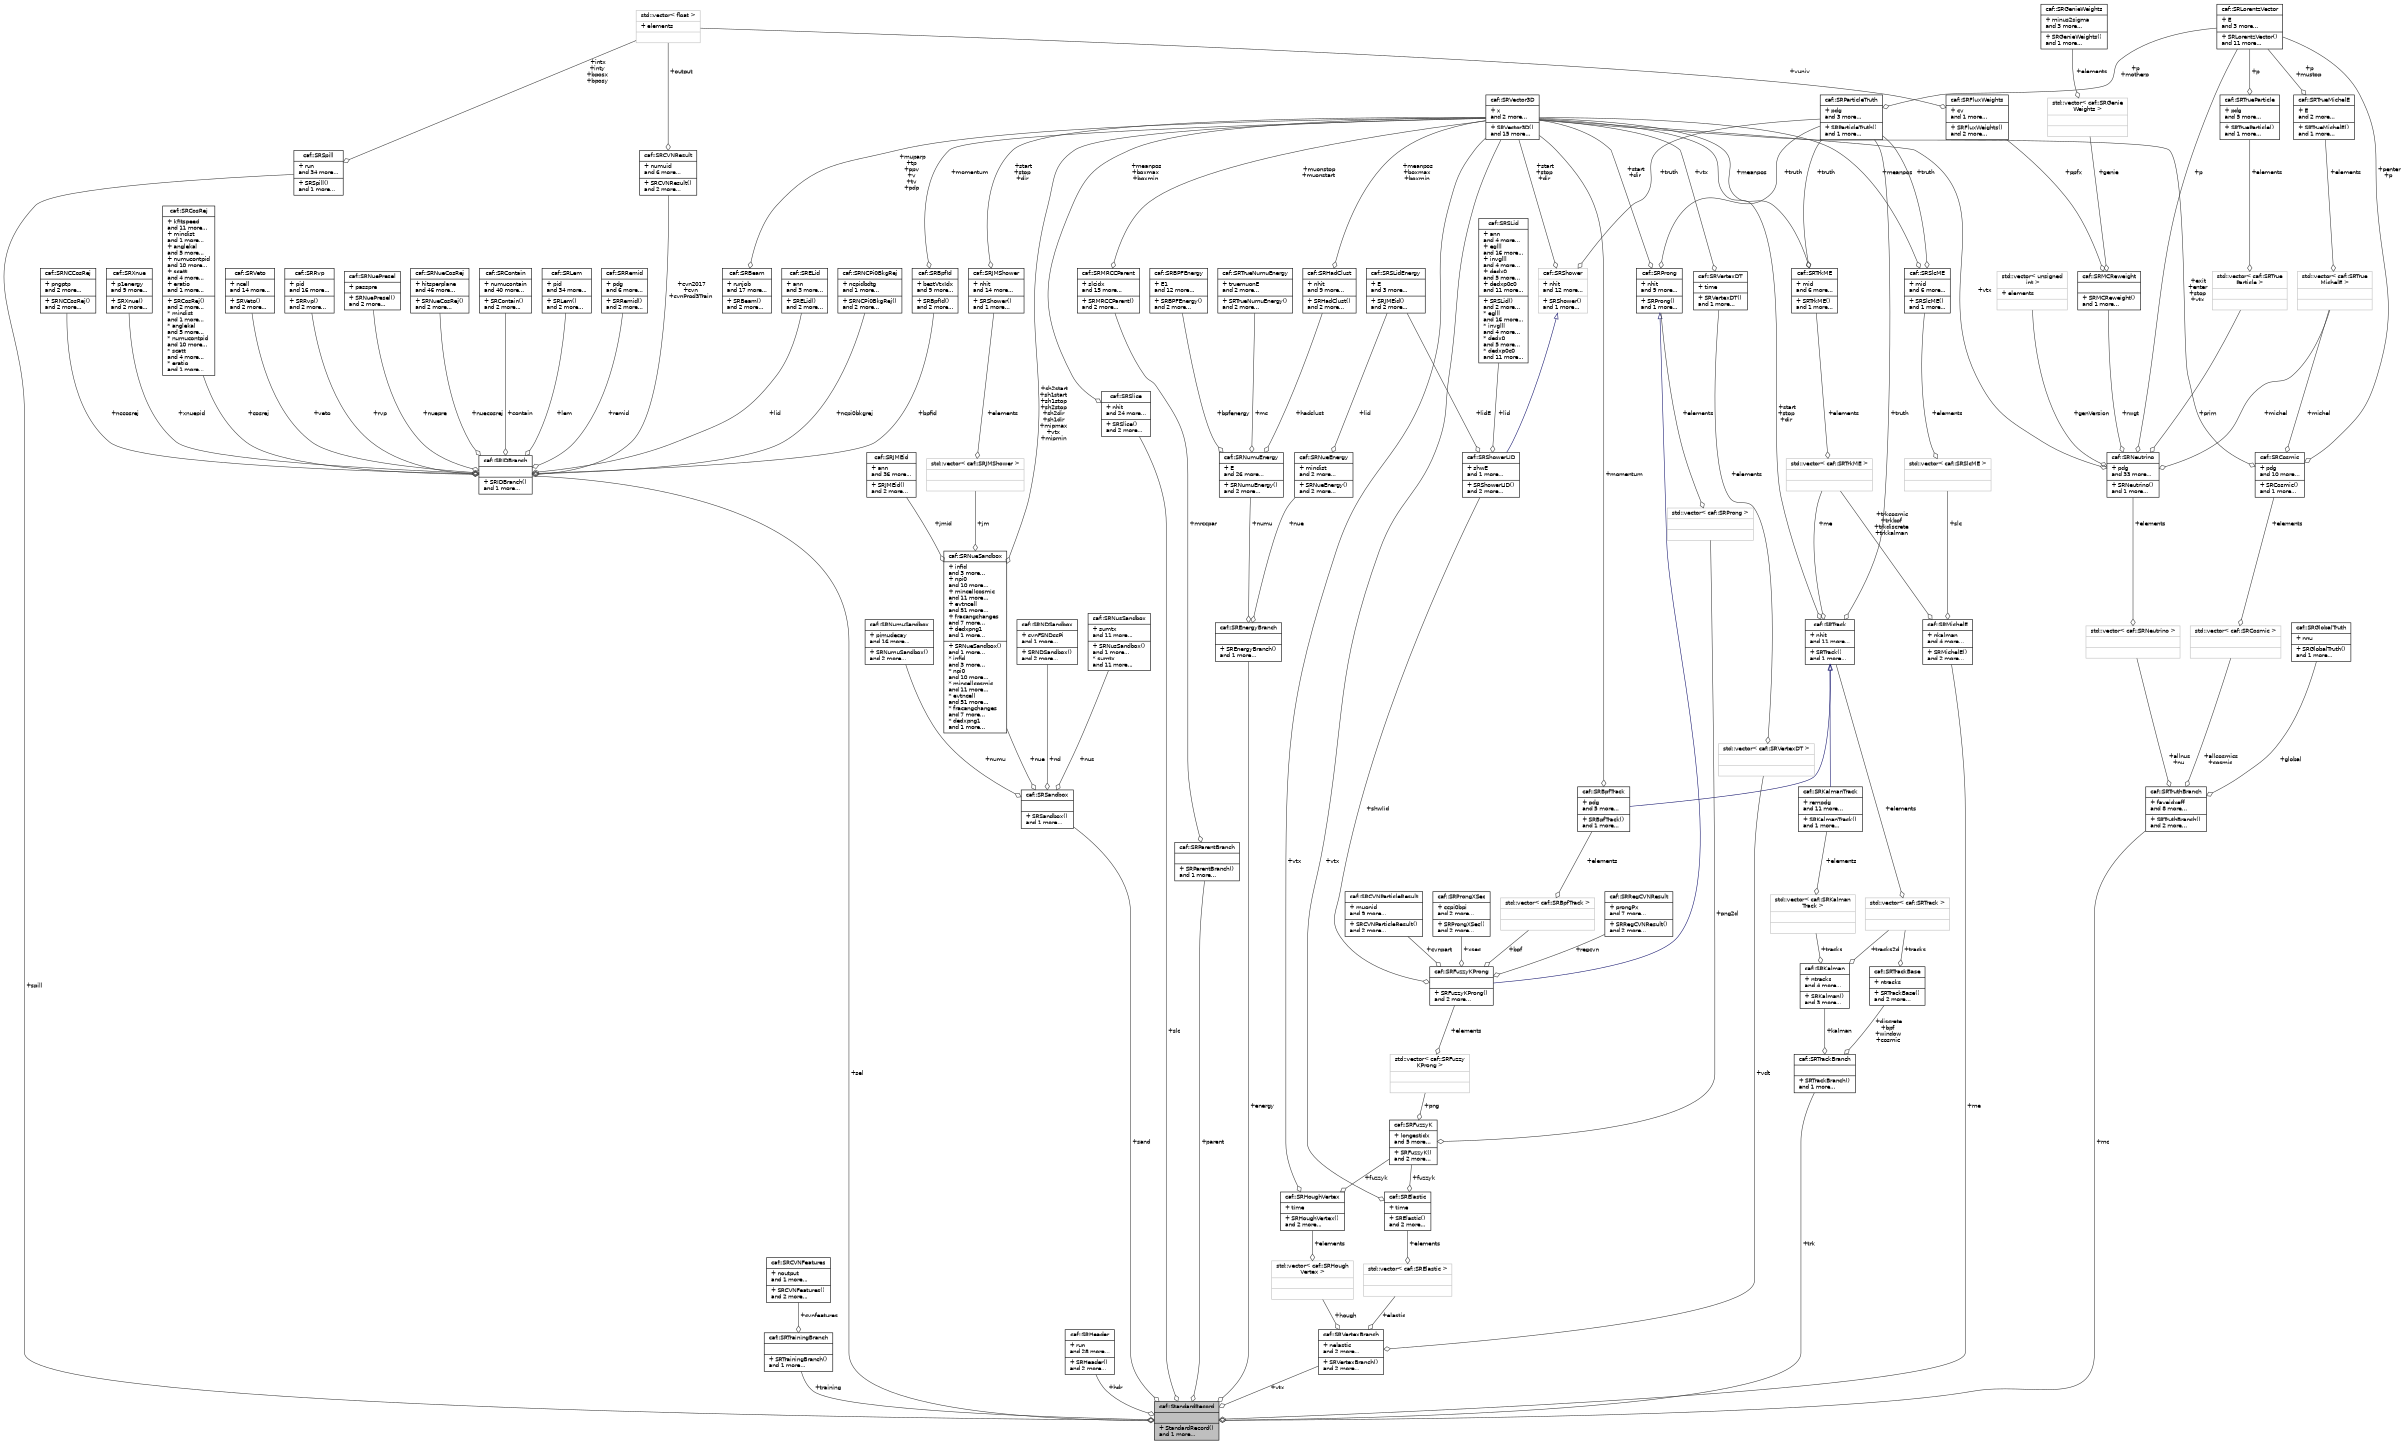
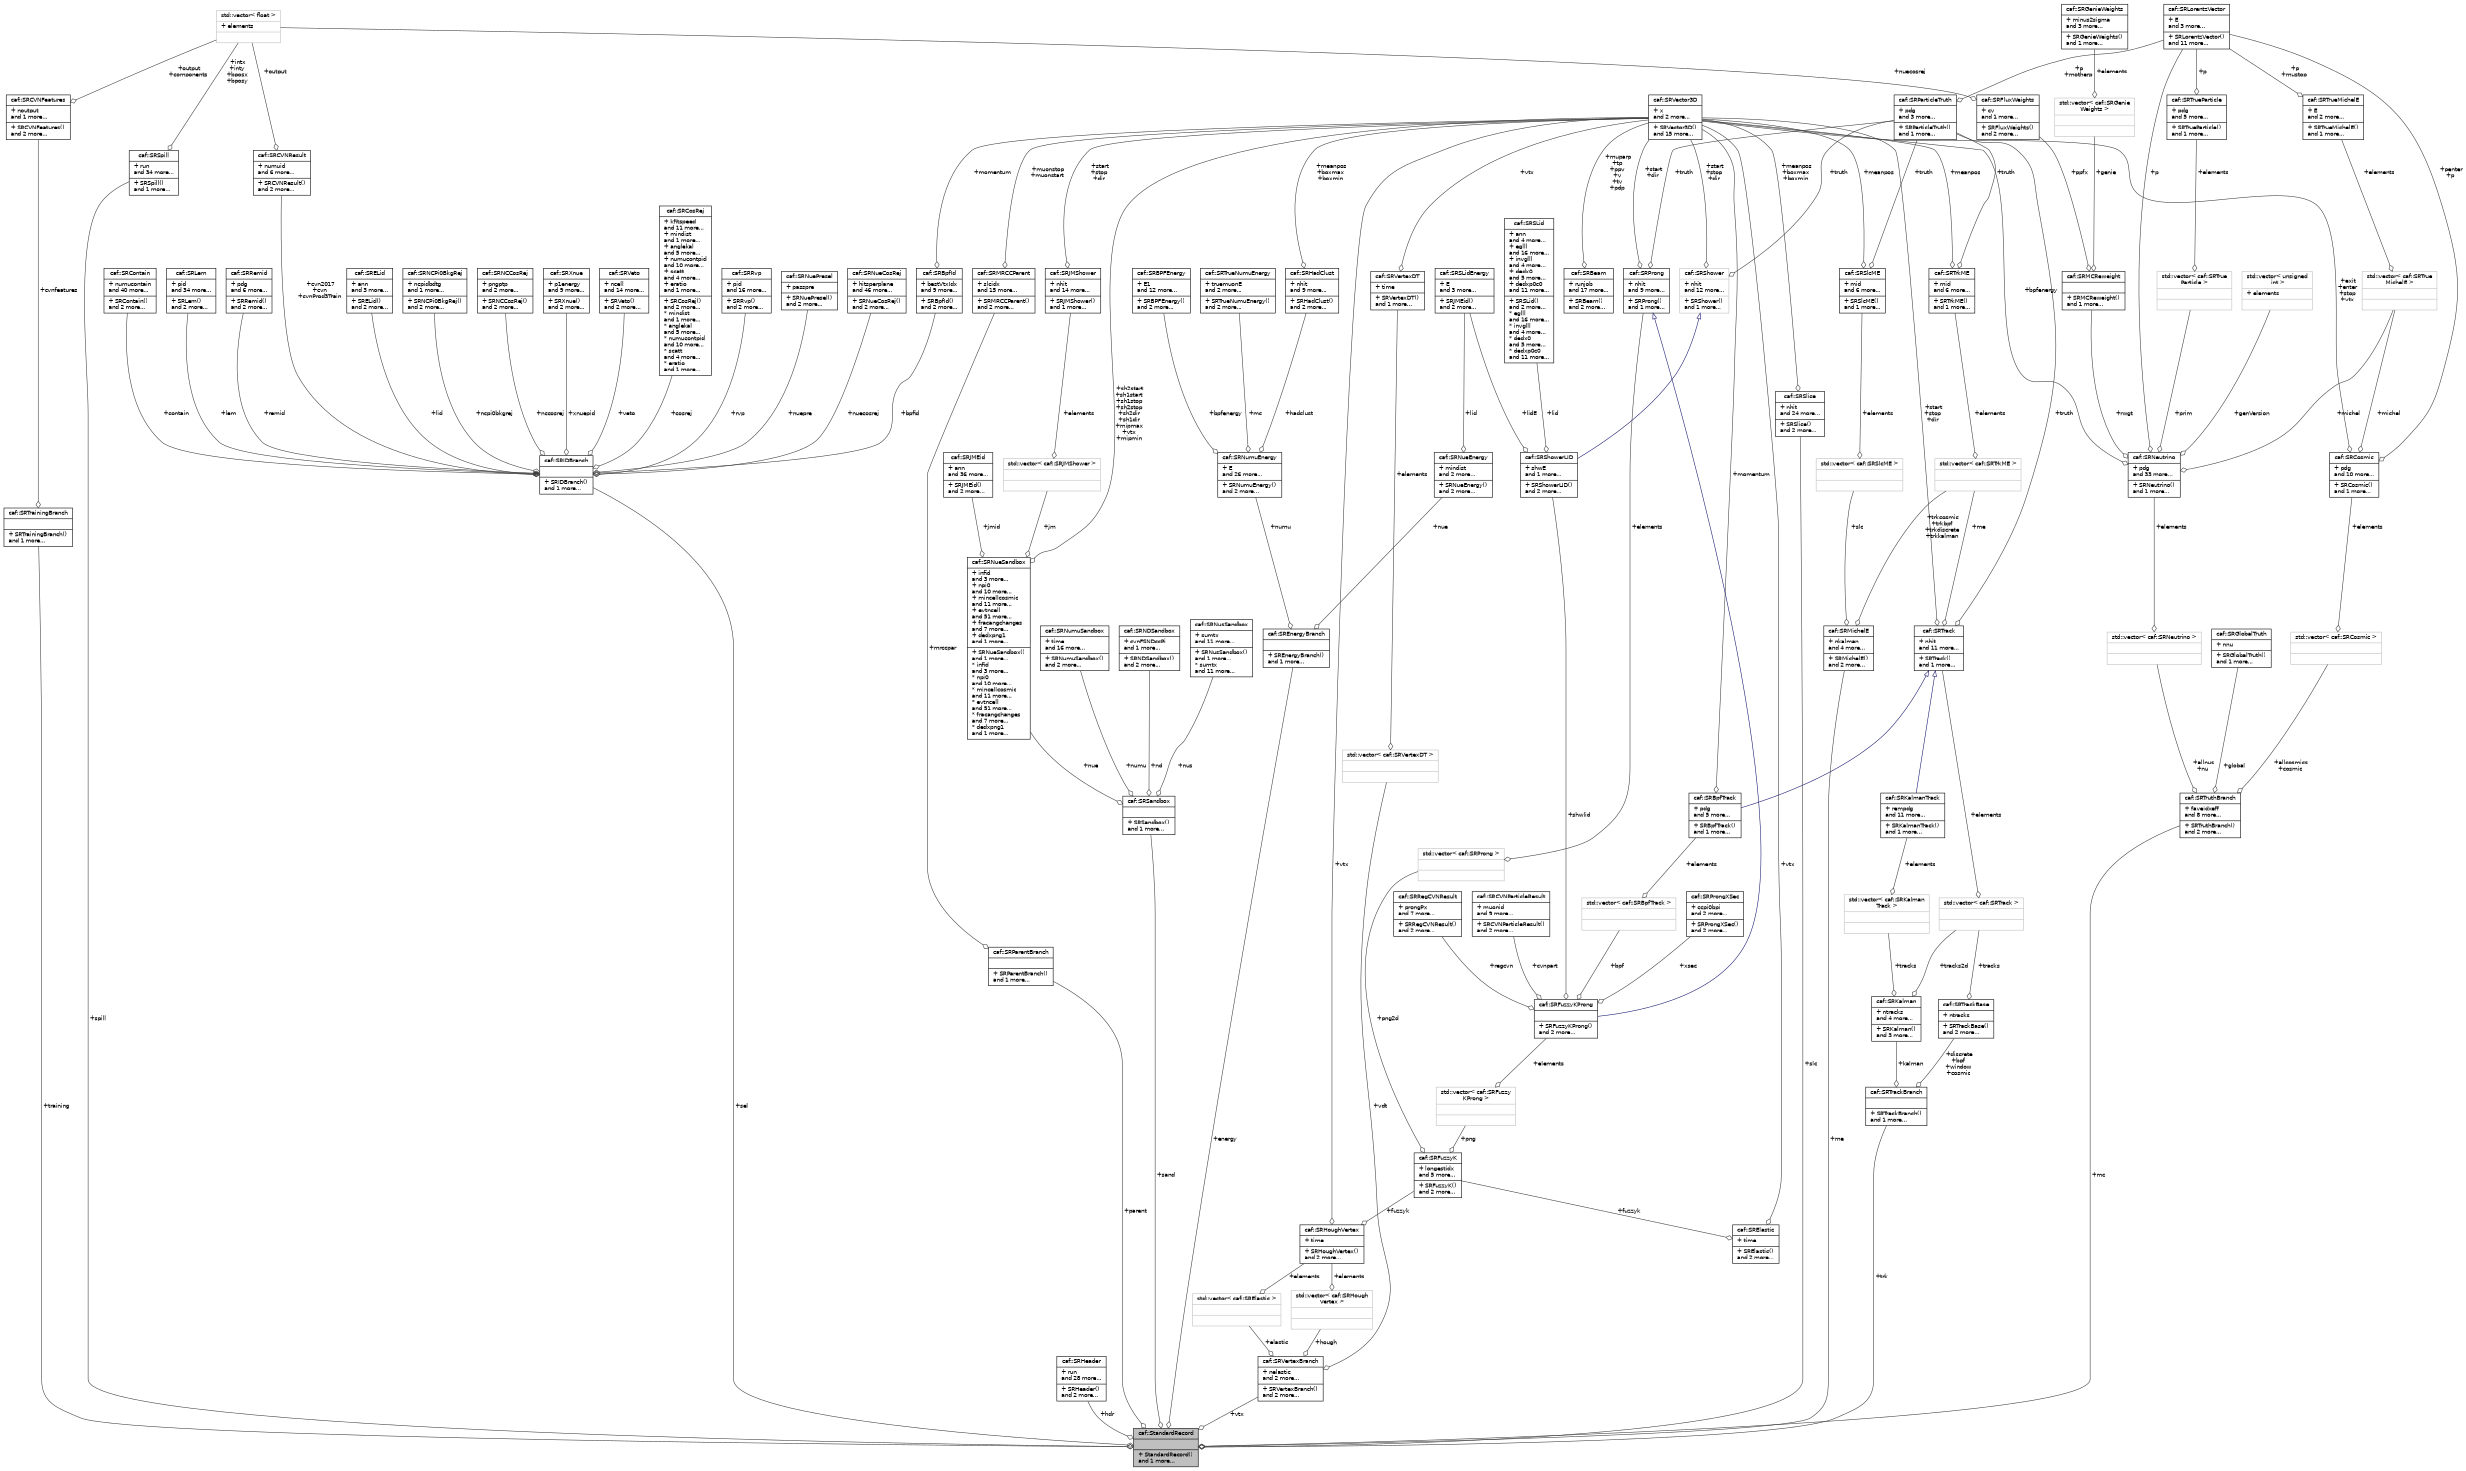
none -> (146, 69)
(1799, 72) -> (1909, 72)
(1984, 291) -> (2040, 291)
(992, 301) -> (1072, 301)
(555, 384) -> (307, 461)
(888, 636) -> (1055, 642)
(1408, 1244) -> (1285, 1277)
